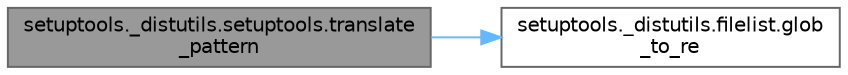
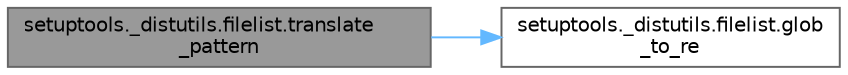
(219, 37) -> (219, 37)
